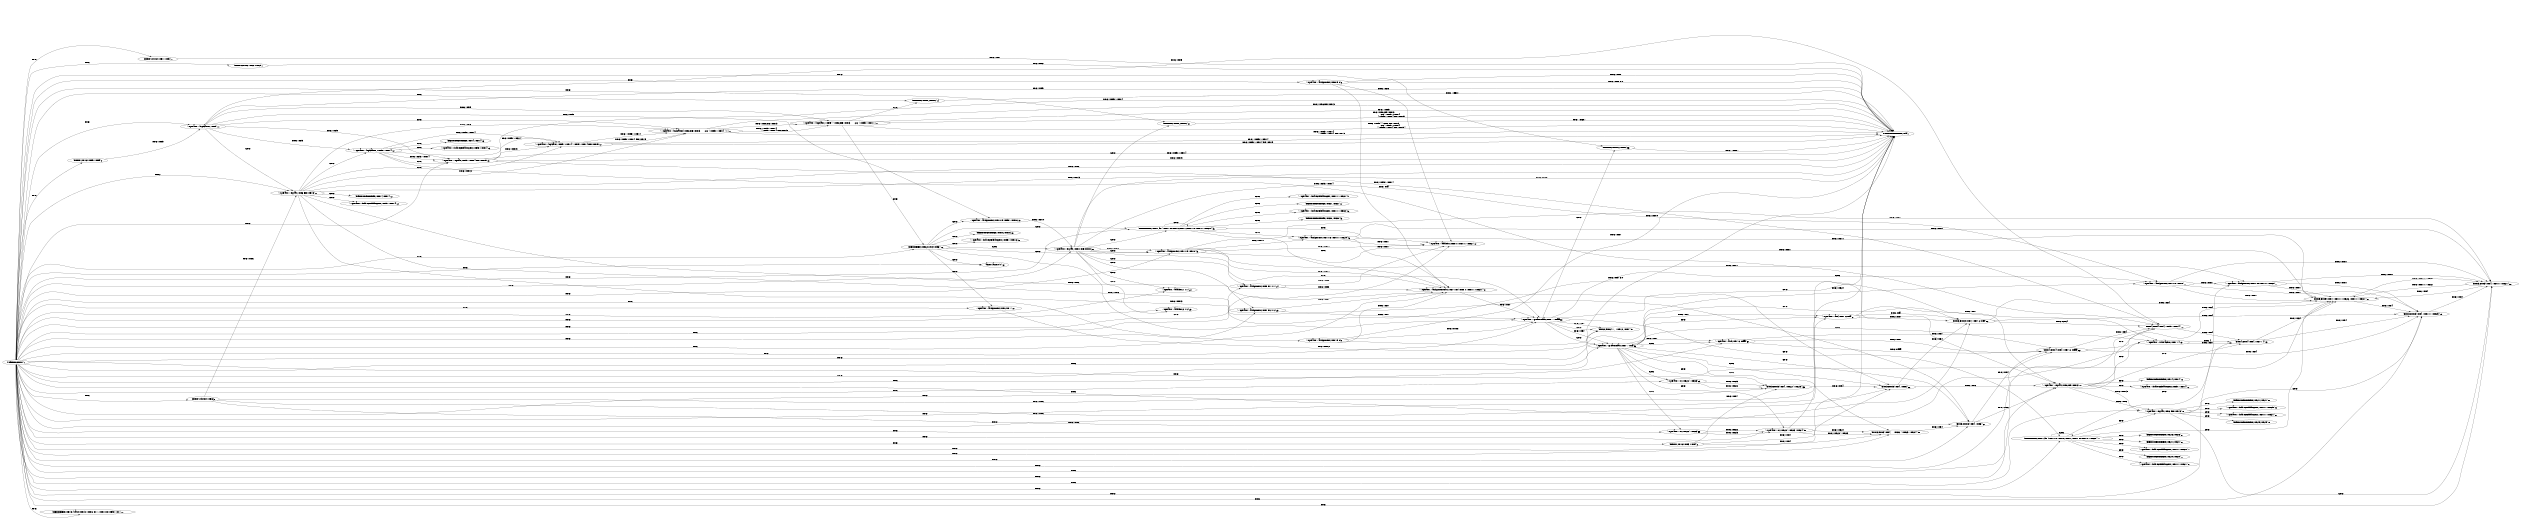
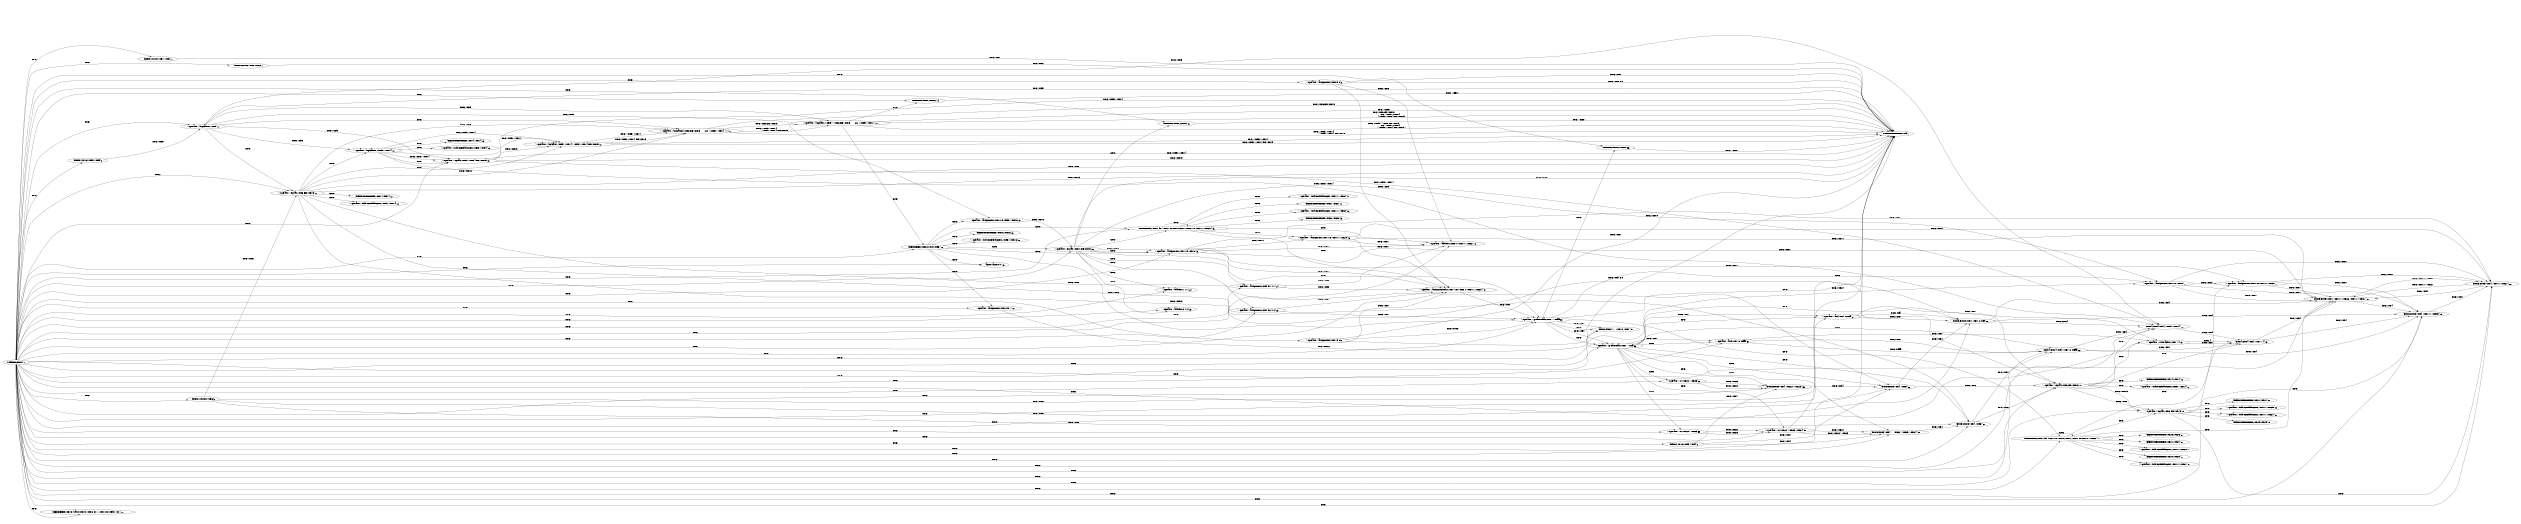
(1384, 187) -> (1384, 187)
(2199, 318) -> (2162, 350)
